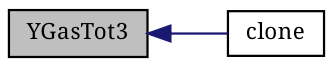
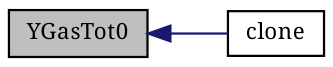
(78, 34) -> (78, 34)
